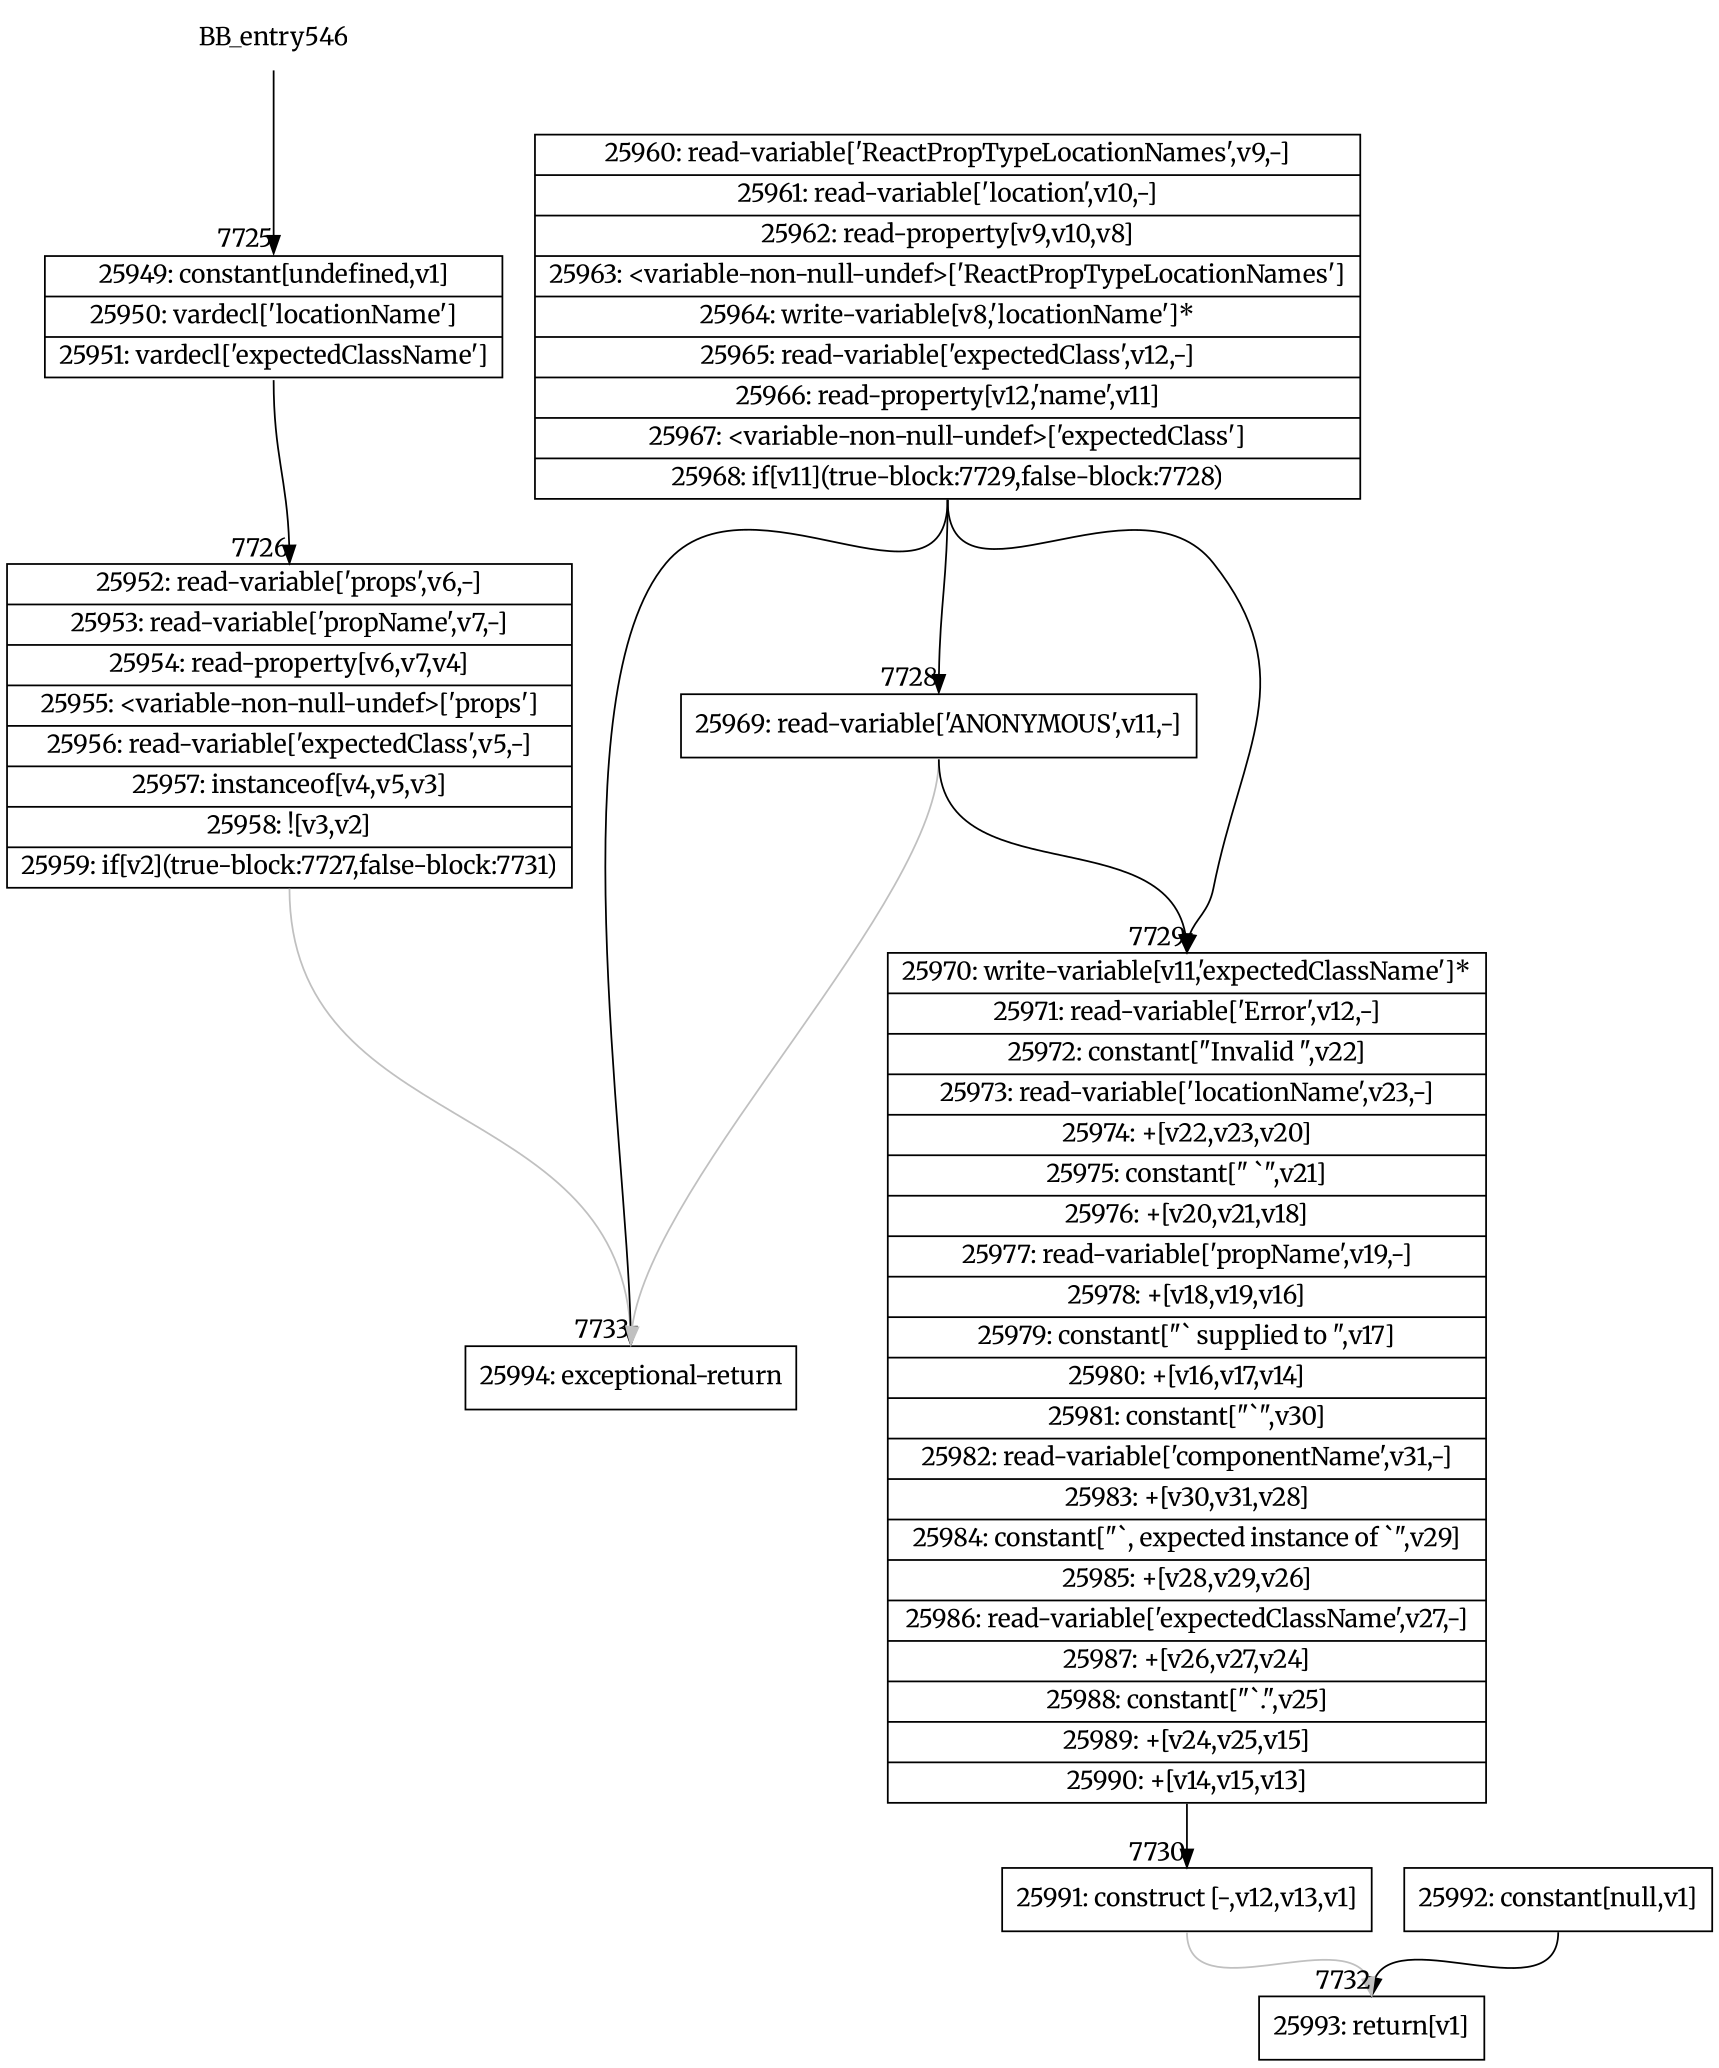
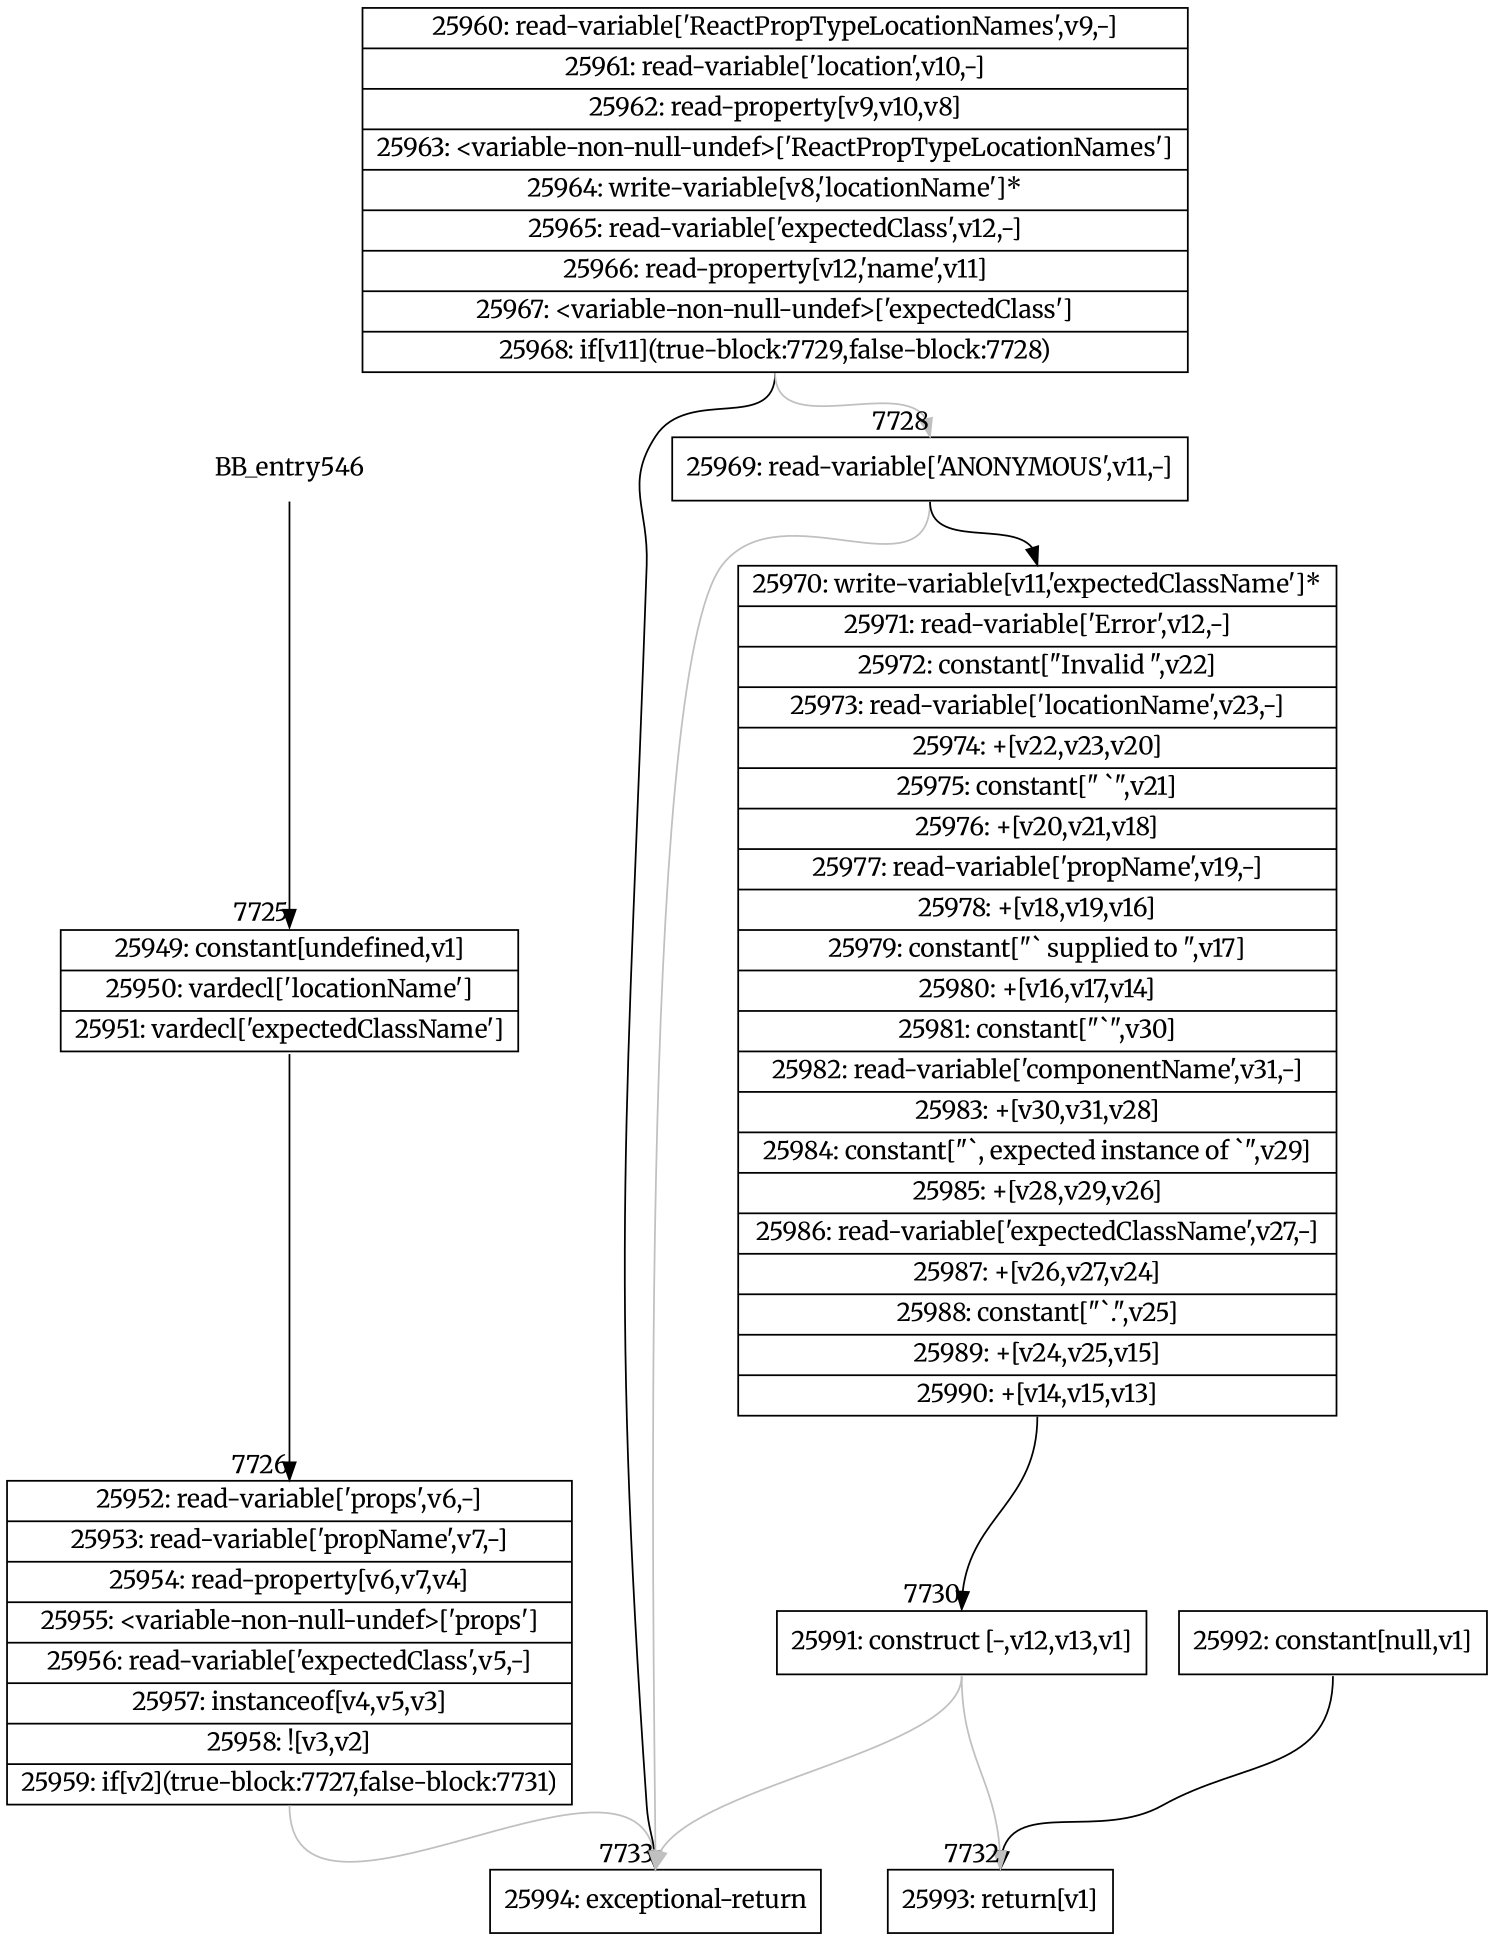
(944, 587) -> (844, 405)
(1237, 600) -> none
none -> (817, 1769)
